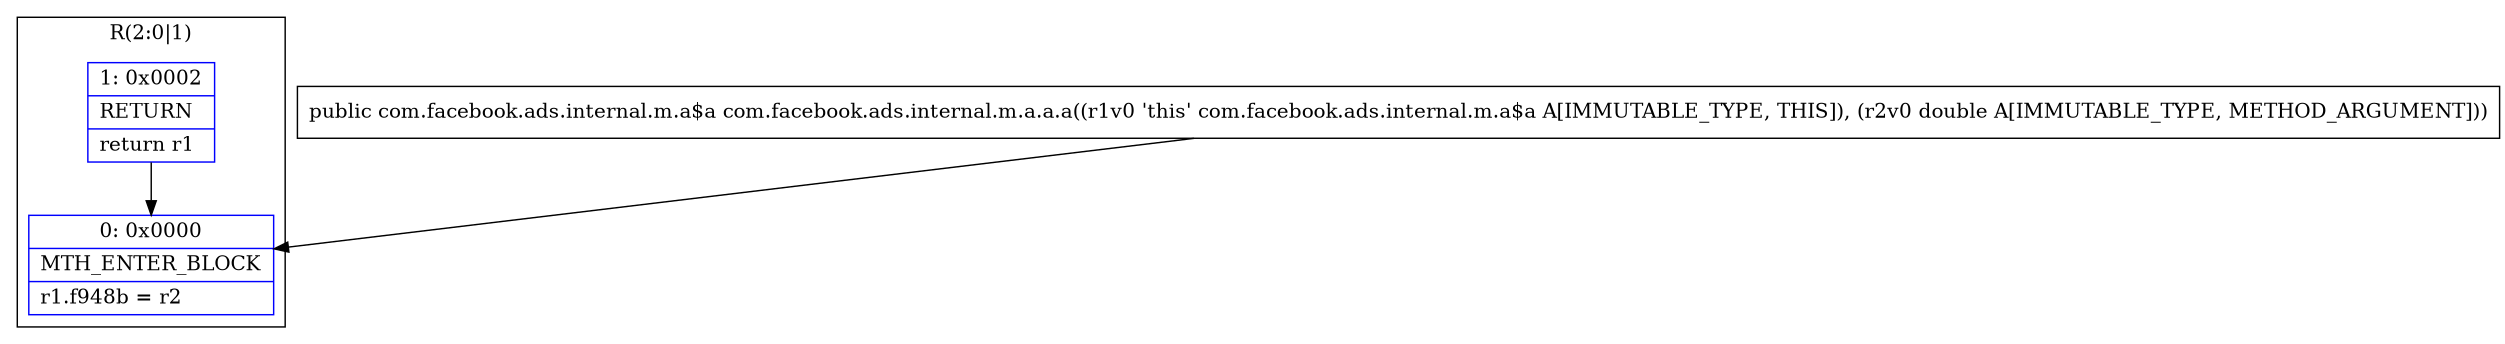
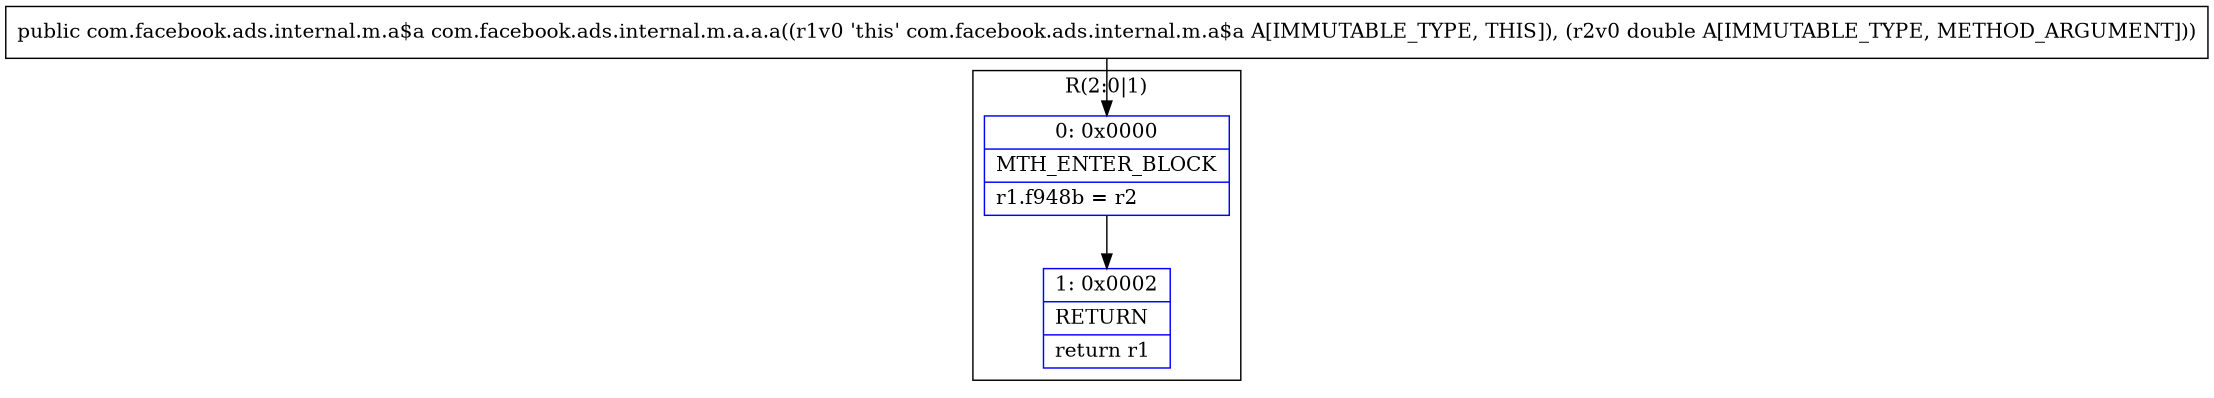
(151, 181) -> (1107, 235)
